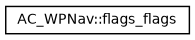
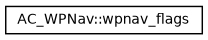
(98, 20) -> (104, 20)
